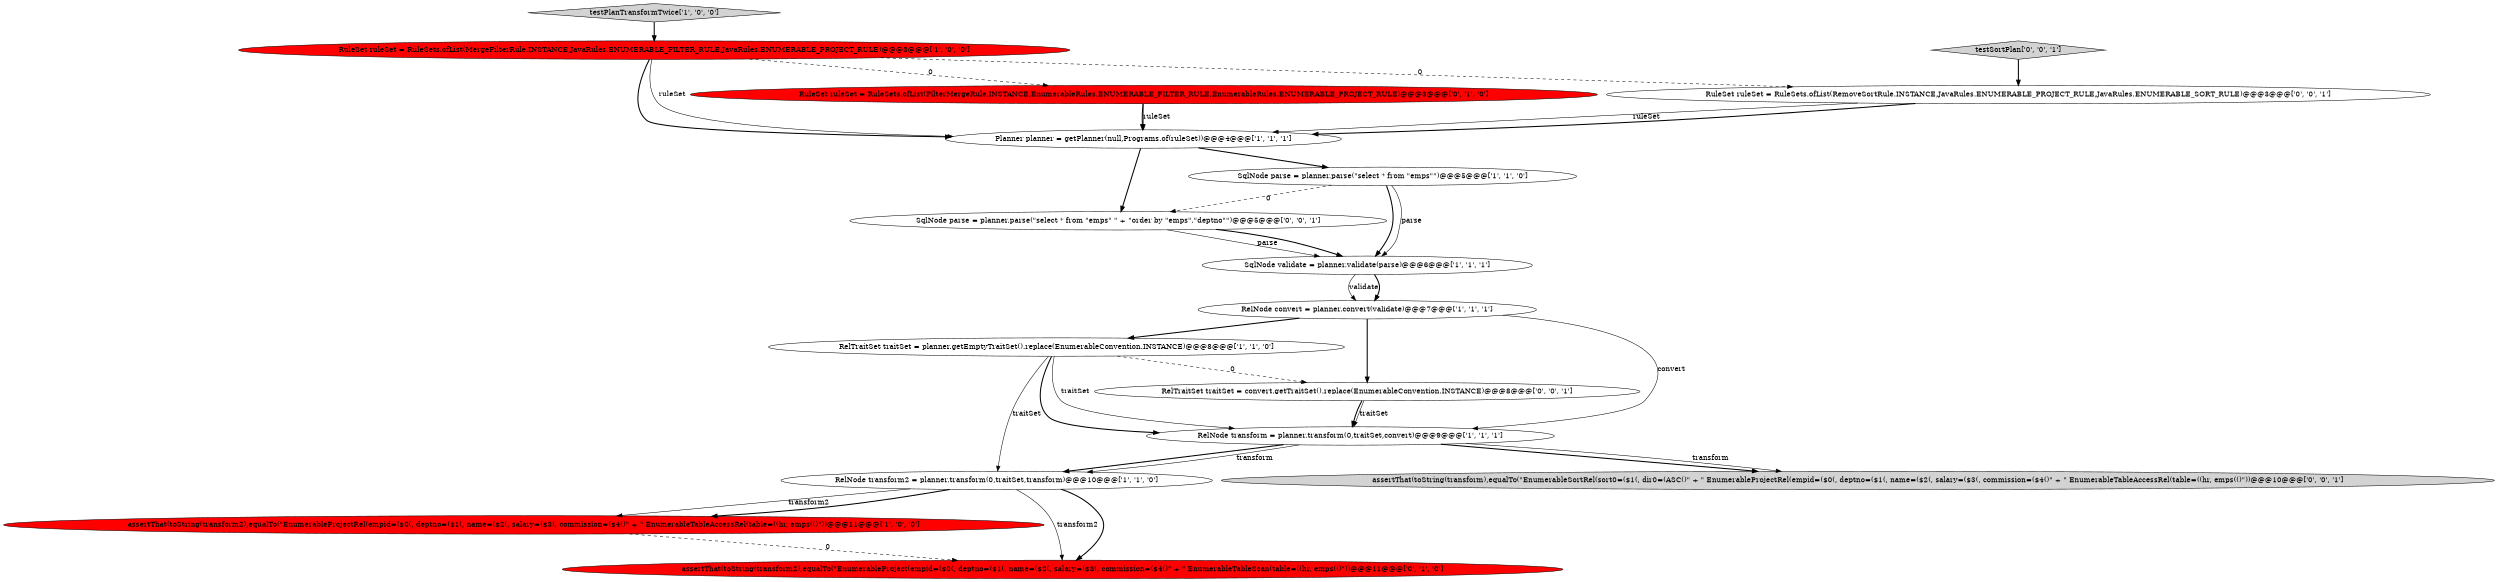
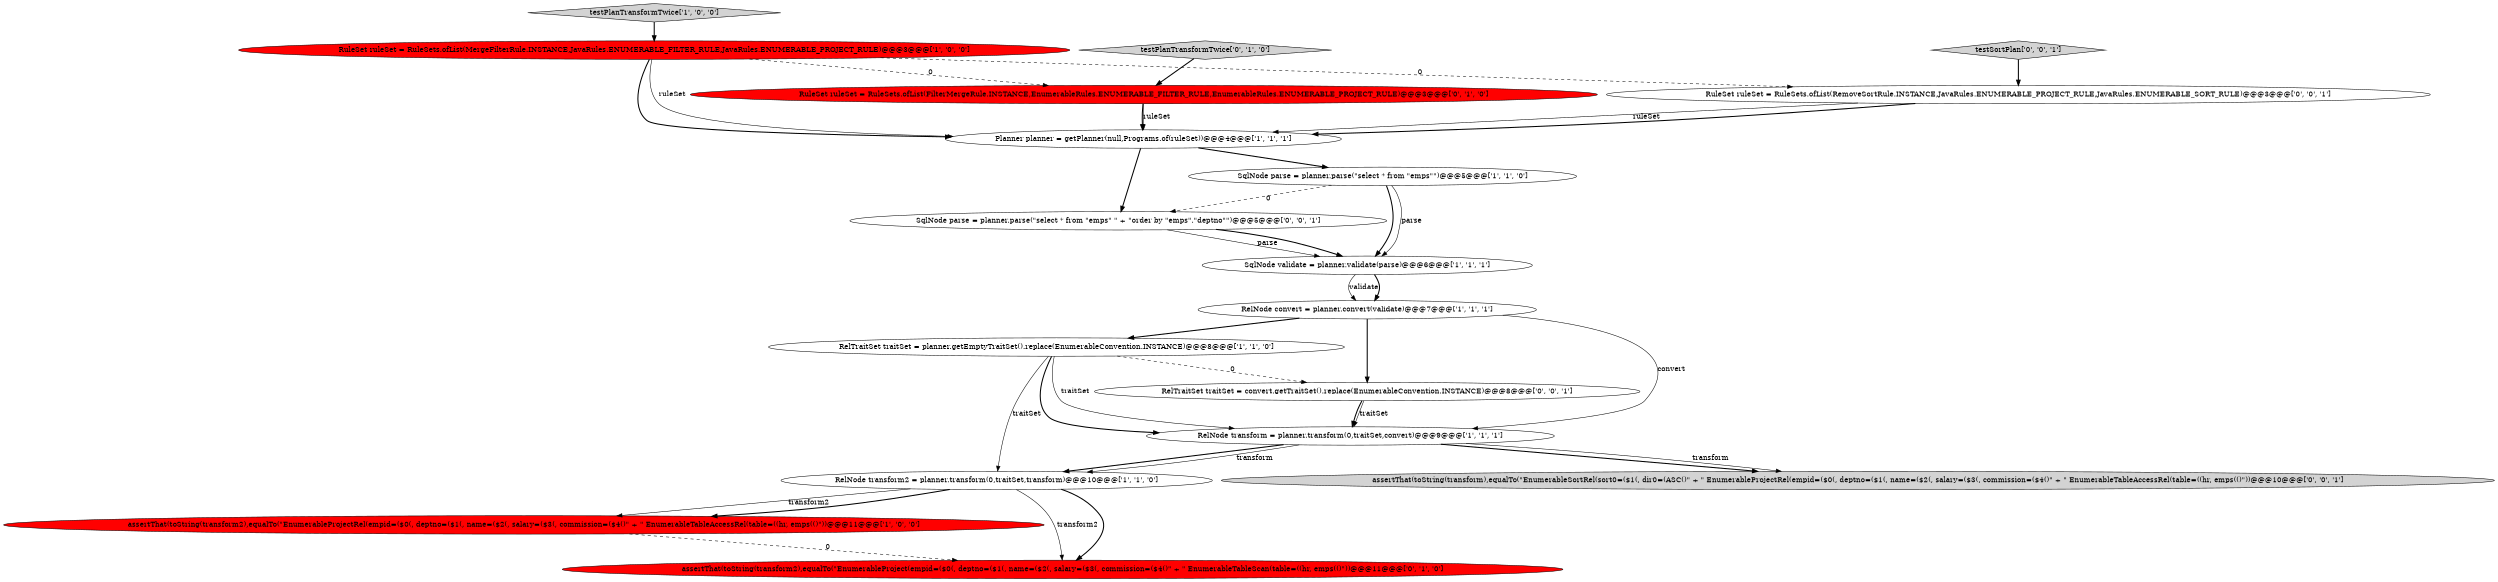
none -> (1205, 50)
